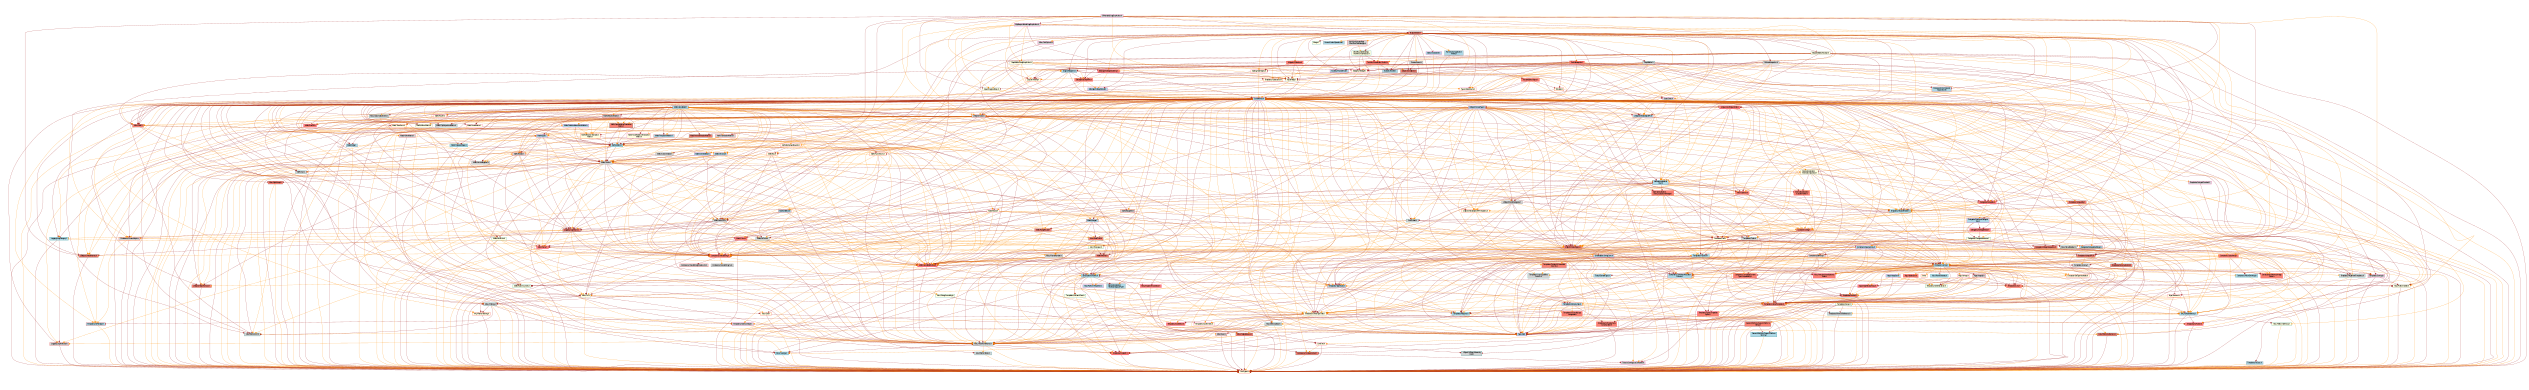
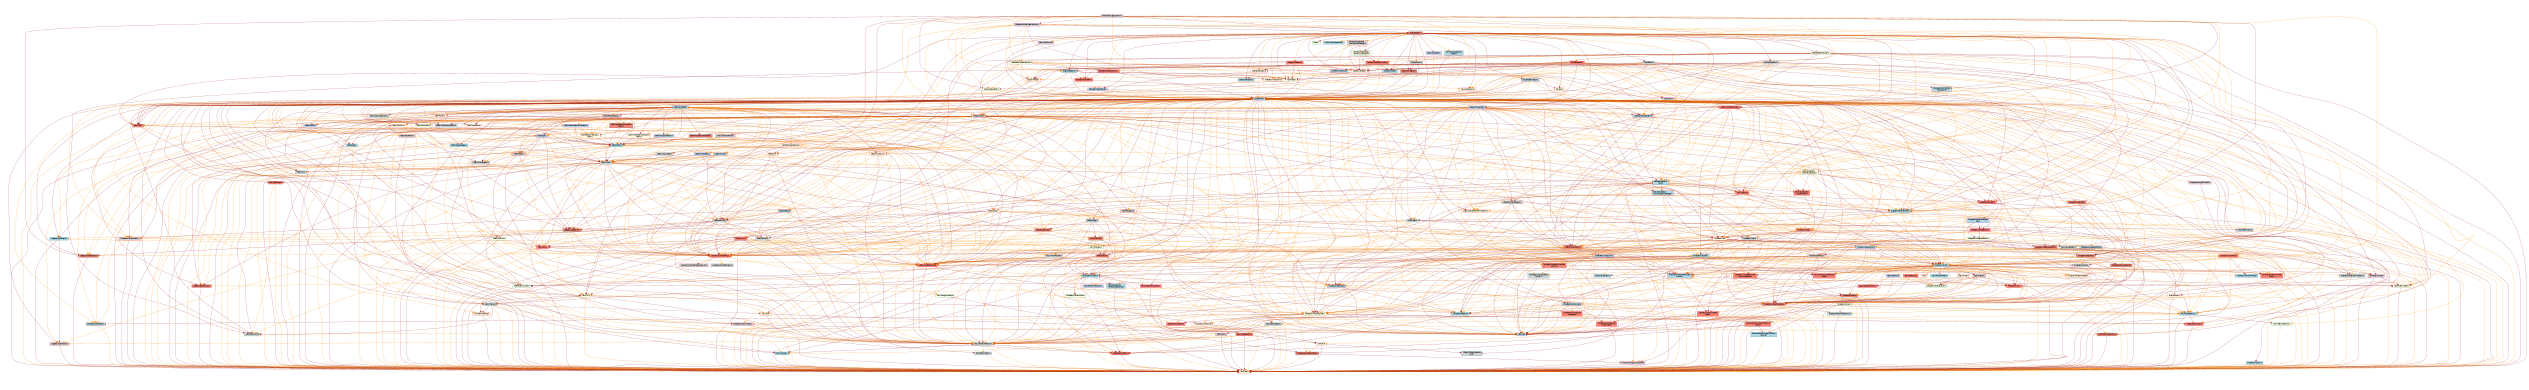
none -> (1340, 58)
none -> (1246, 80)
(1530, 80) -> (1530, 80)
(310, 126) -> (310, 126)
none -> (1832, 133)
(1663, 193) -> (1663, 193)
none -> (2245, 230)
